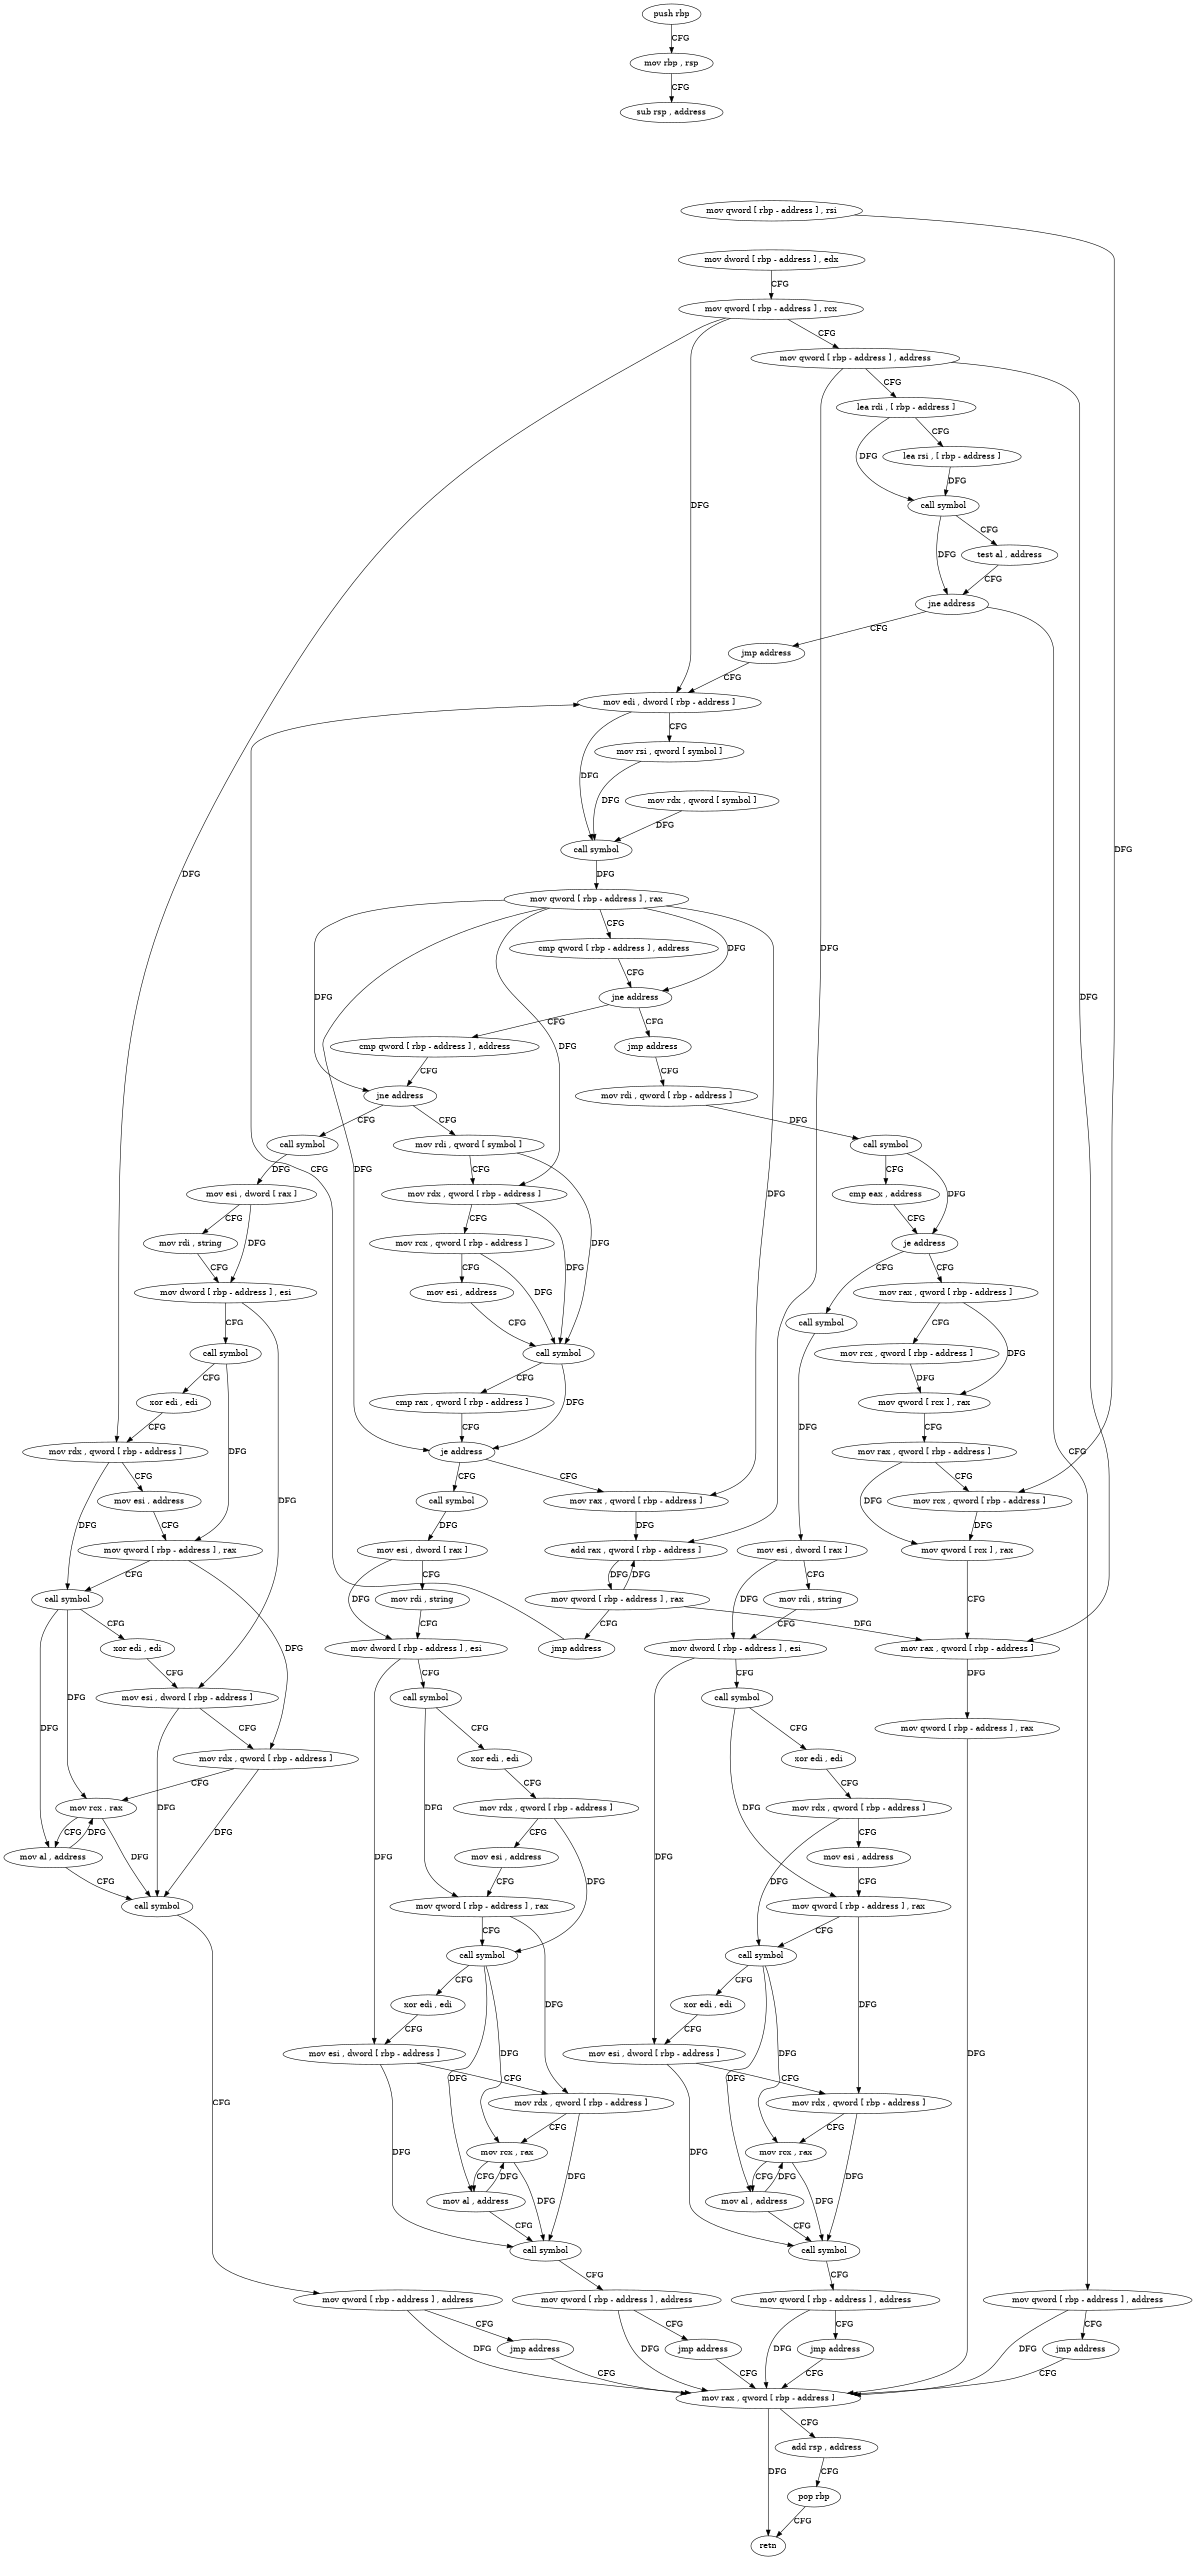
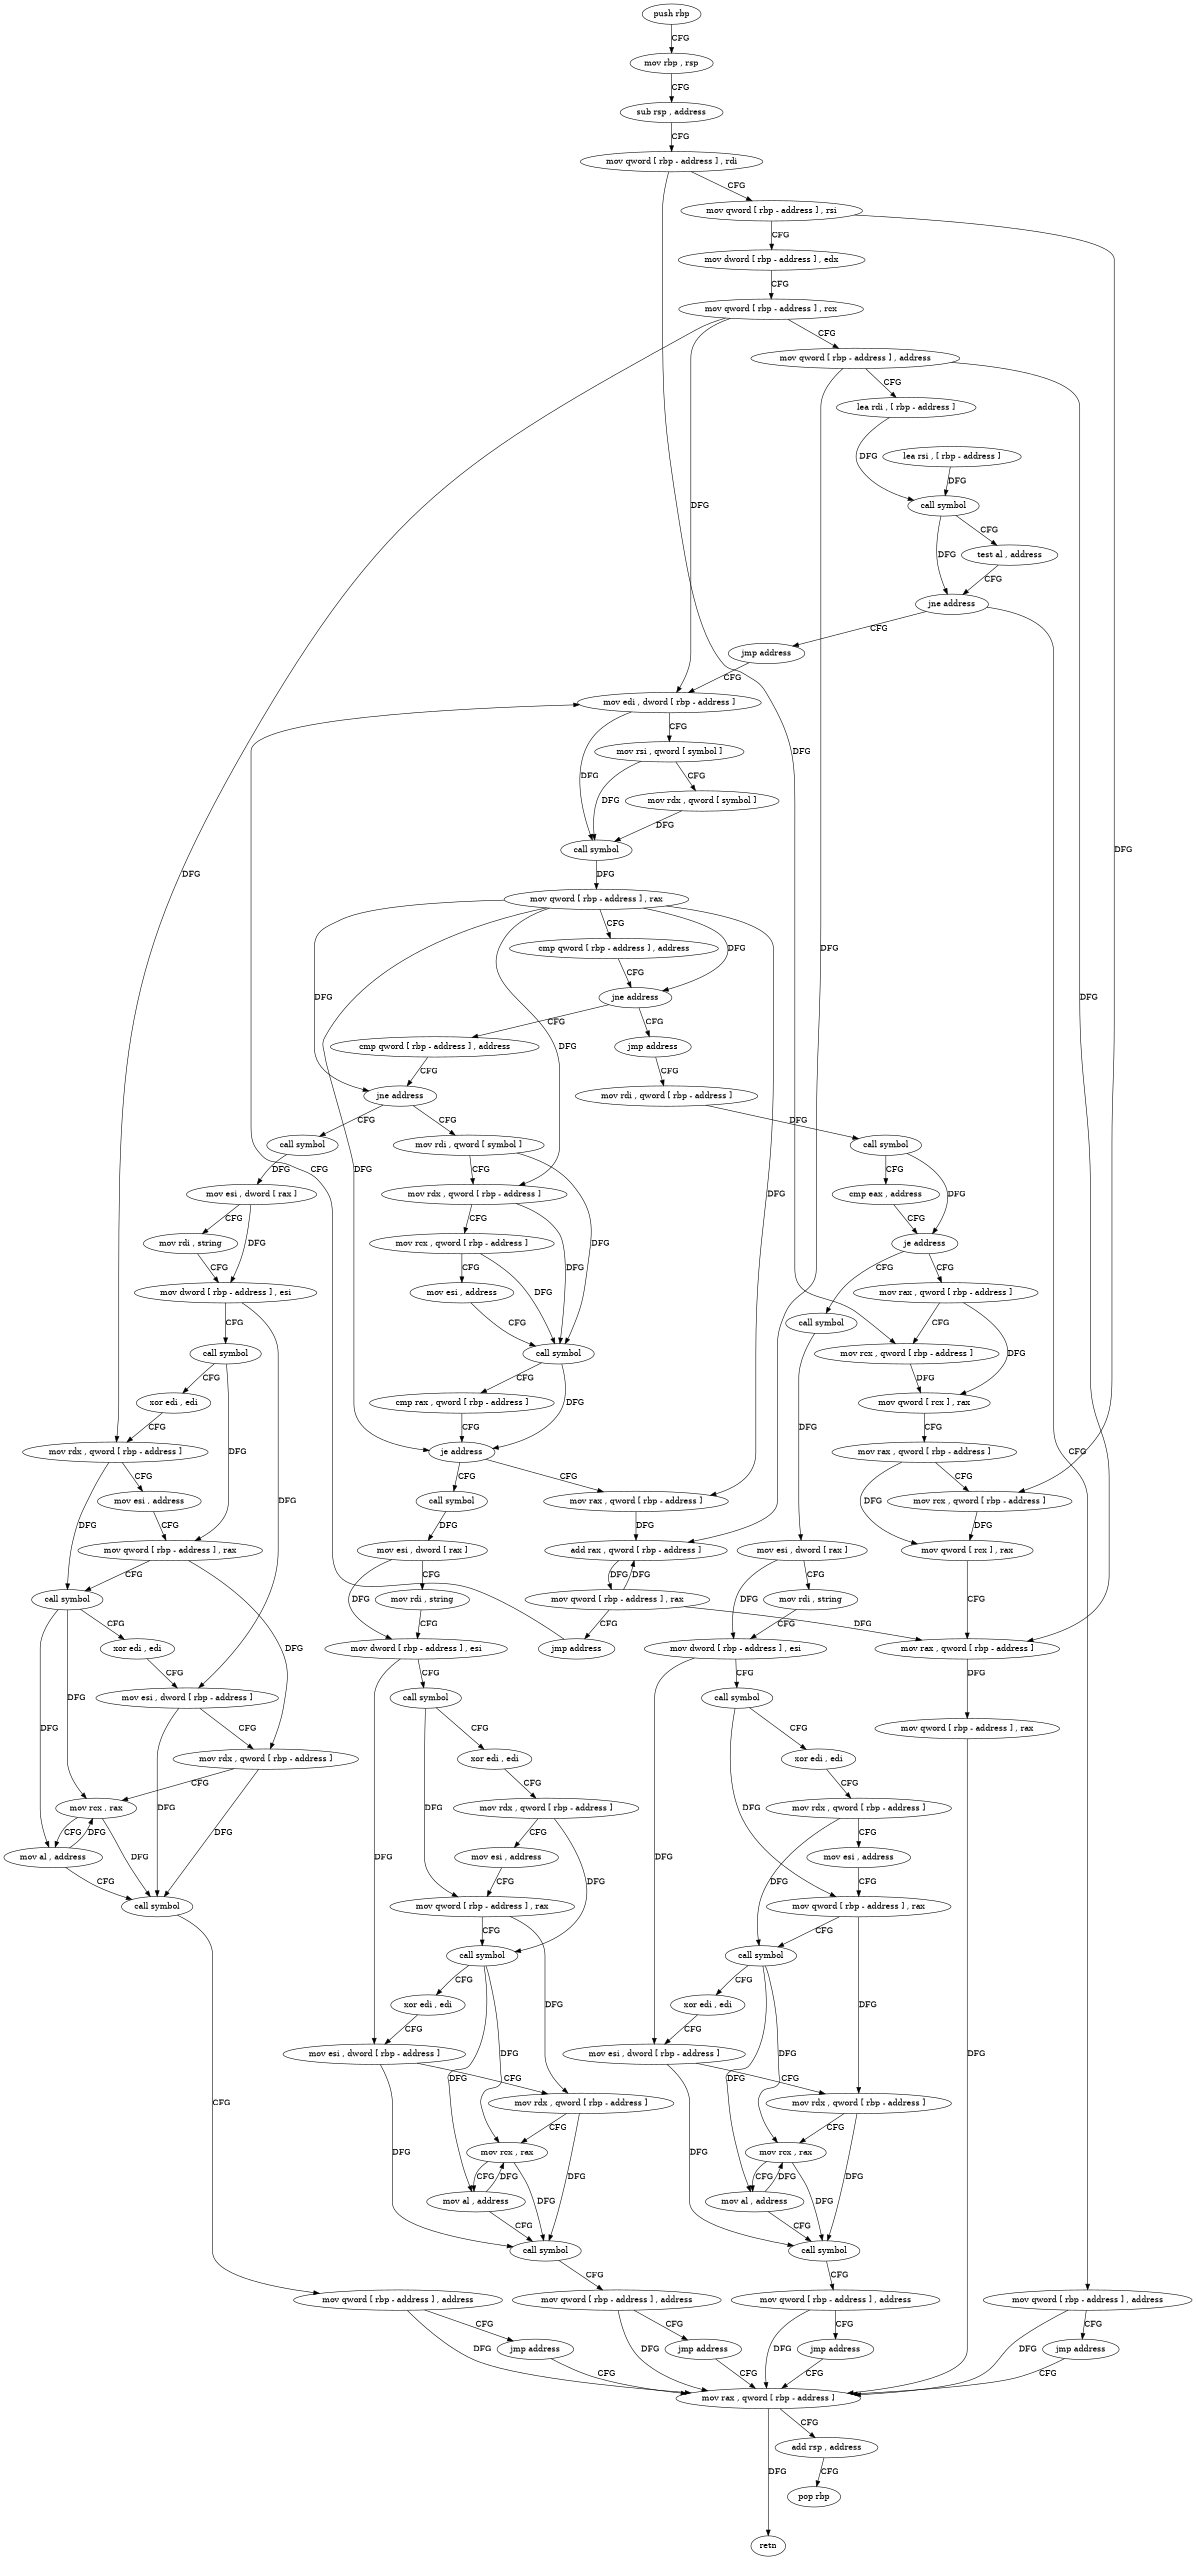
none -> (672, 162)
none -> (772, 233)
(927, 430) -> none
none -> (684, 774)
(793, 2520) -> none
